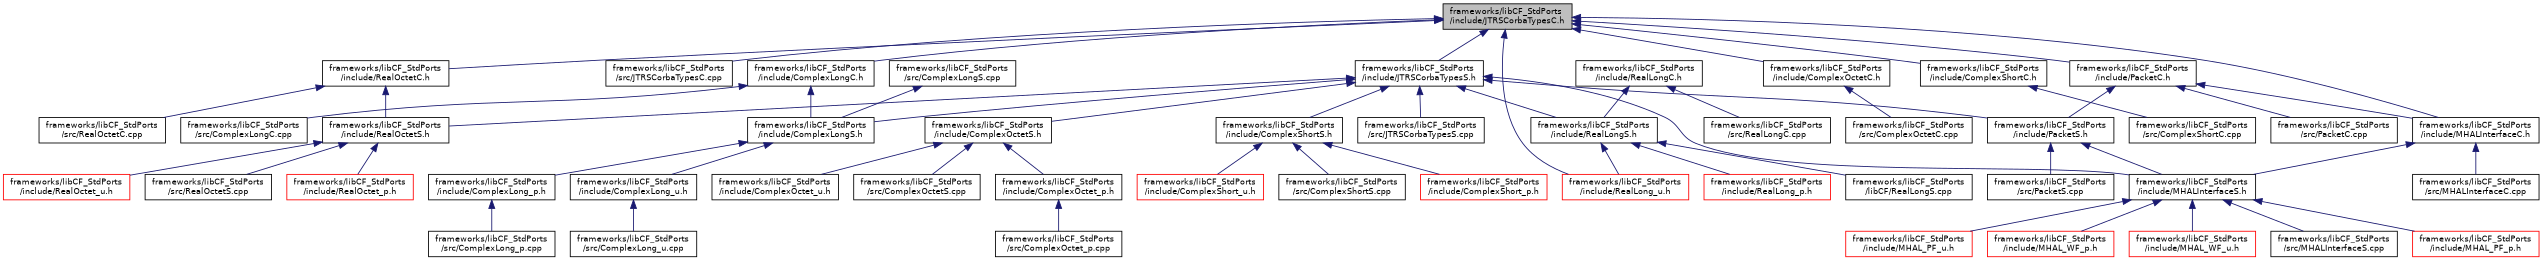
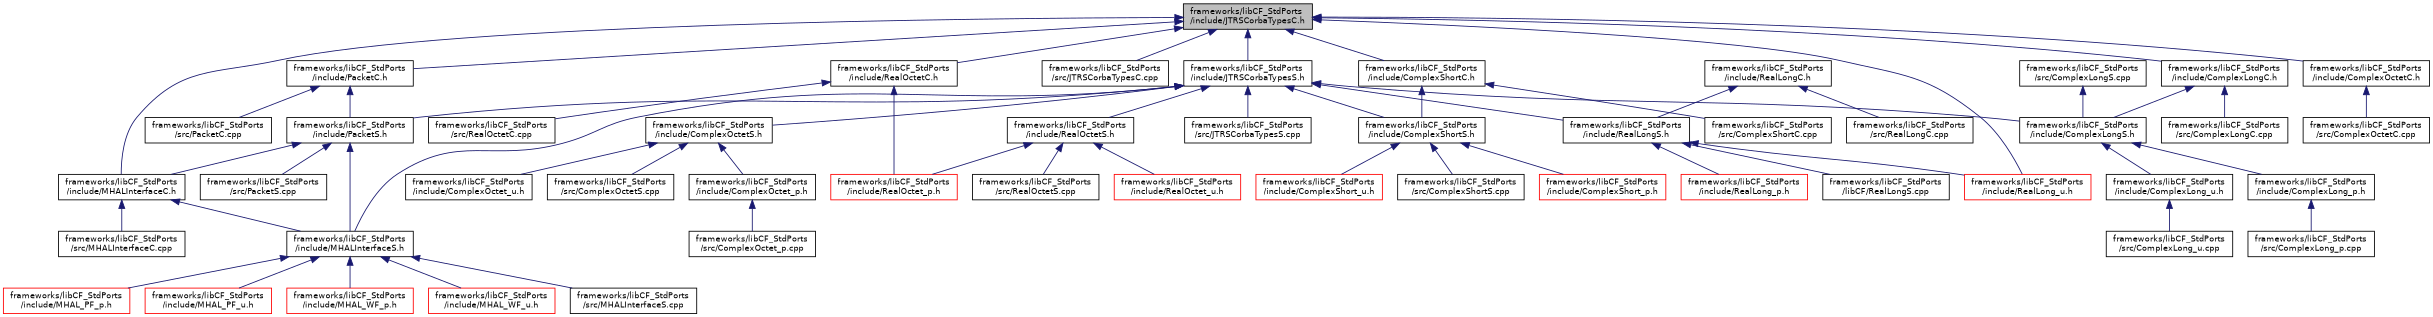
(2309, 101) -> (232, 160)
(386, 104) -> (894, 135)
none -> (1422, 106)
